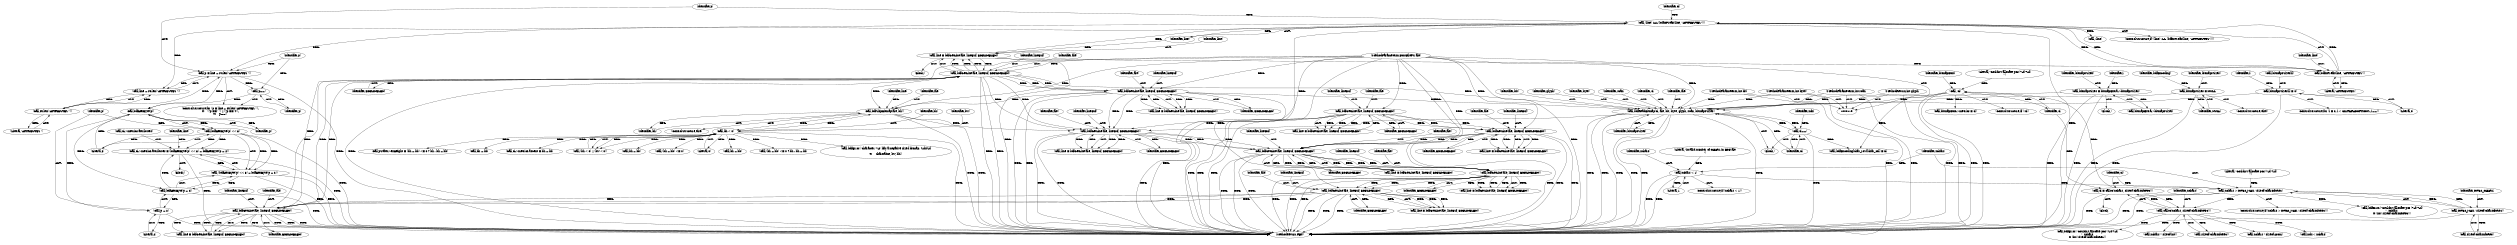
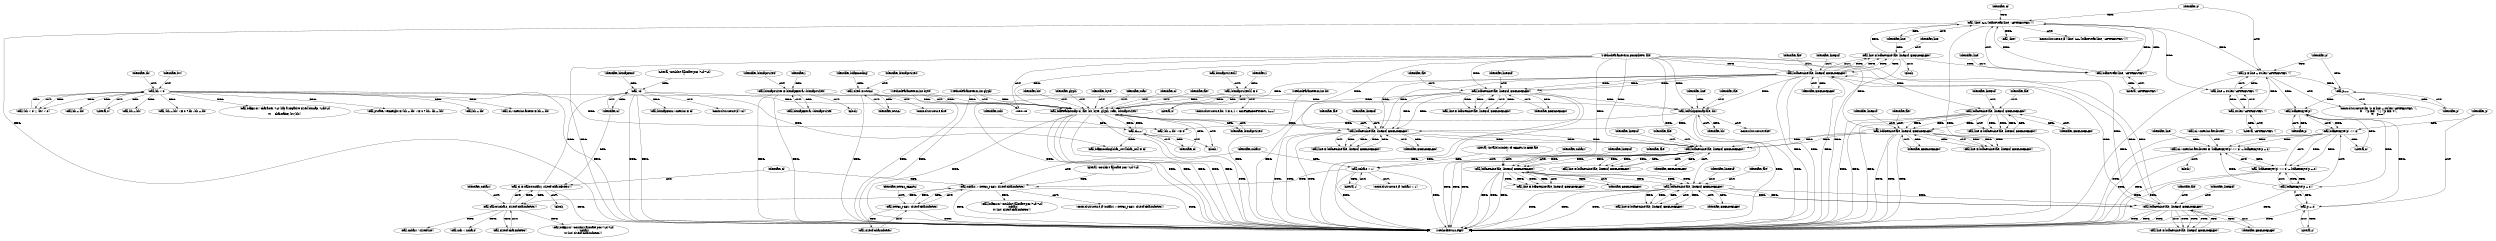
(1846, 92) -> none
(1902, 92) -> (971, 92)
(2198, 92) -> (860, 92)
(1791, 99) -> none
(802, 122) -> (1432, 120)
(155, 142) -> (2336, 167)
(67, 172) -> (2398, 154)
(2265, 235) -> none
